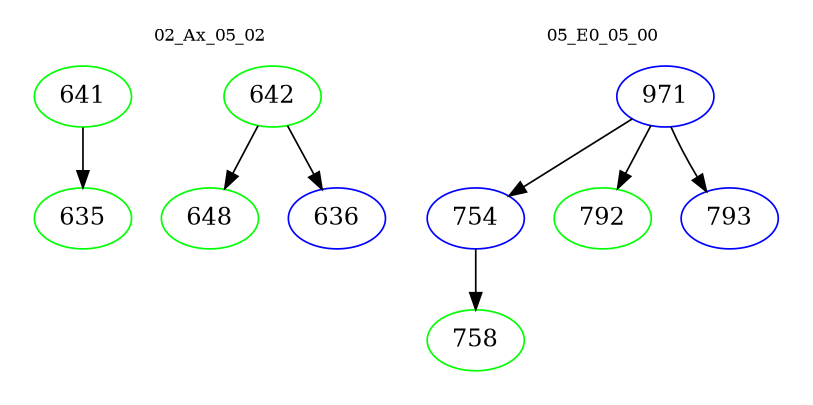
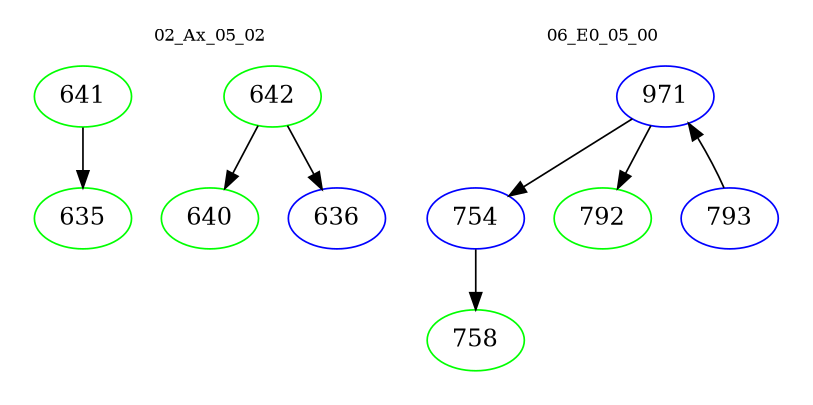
(603, 36) -> (603, 36)
(683, 152) -> (712, 163)
(210, 218) -> (210, 218)
